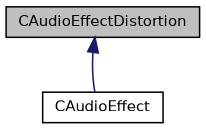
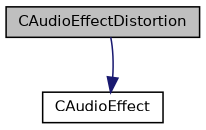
(93, 73) -> (113, 57)
